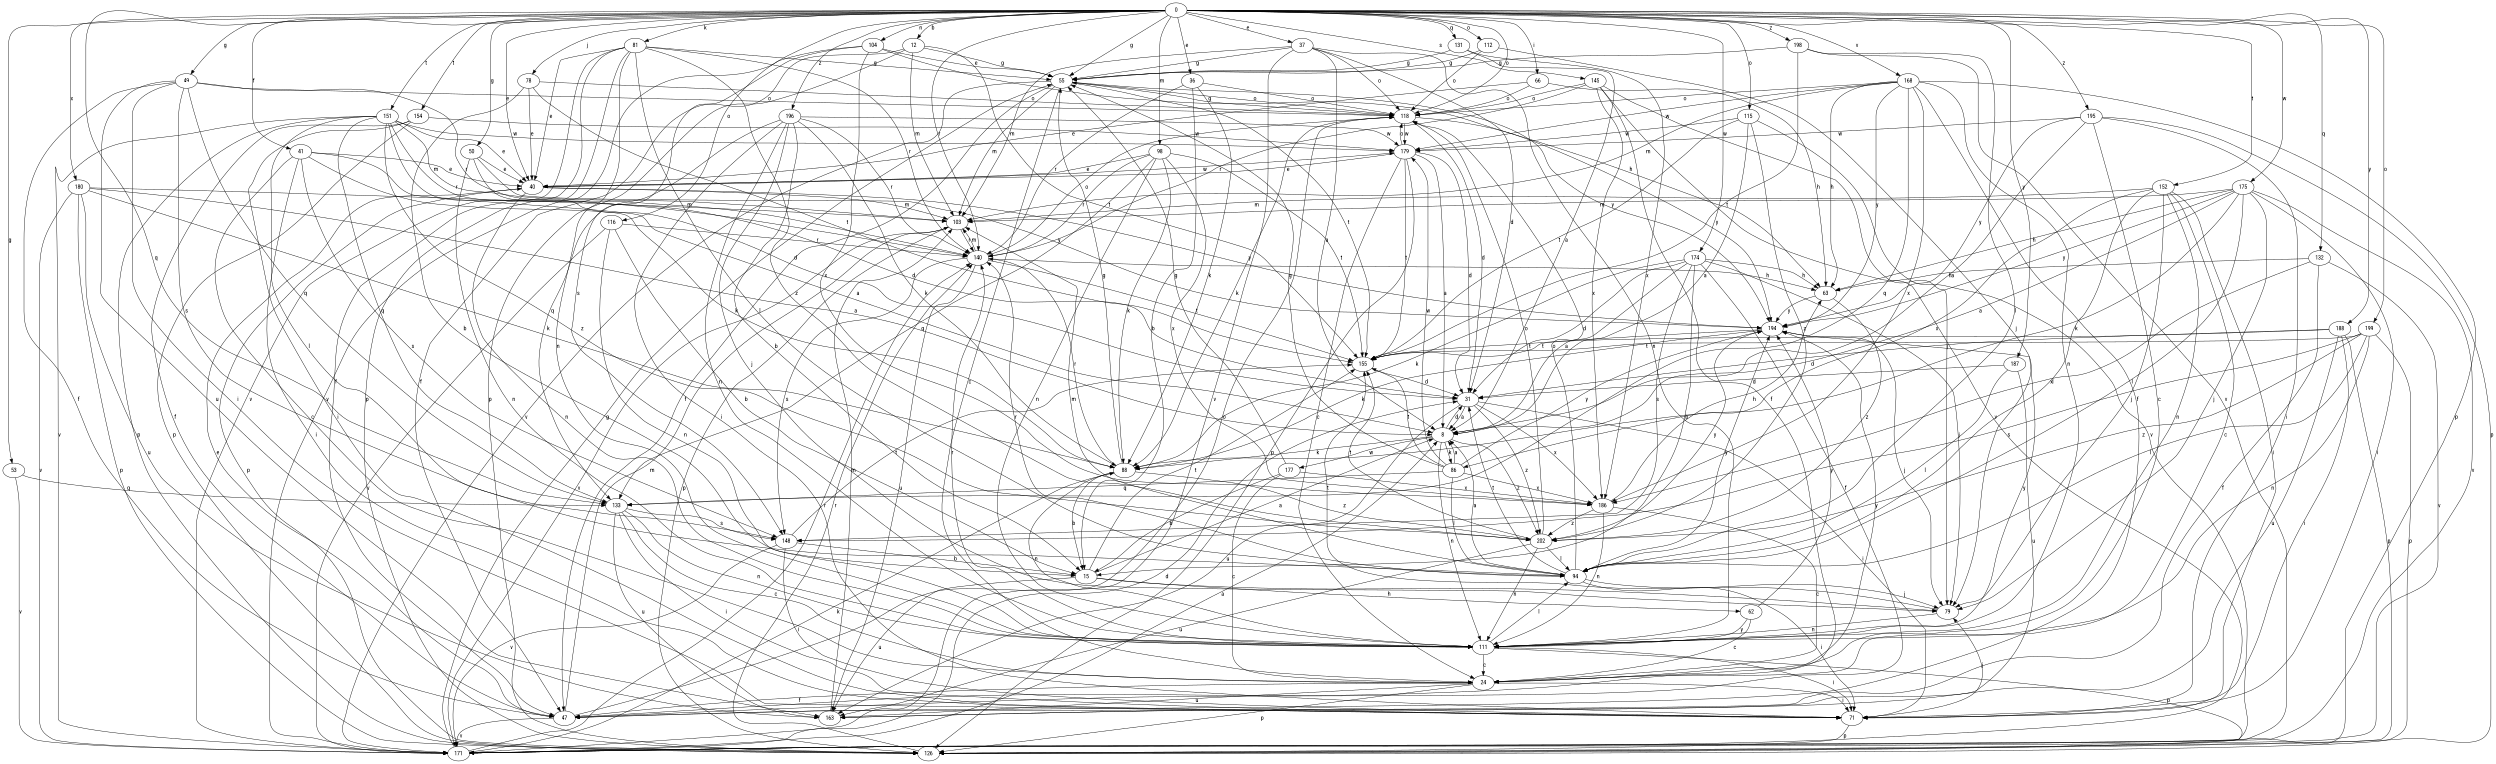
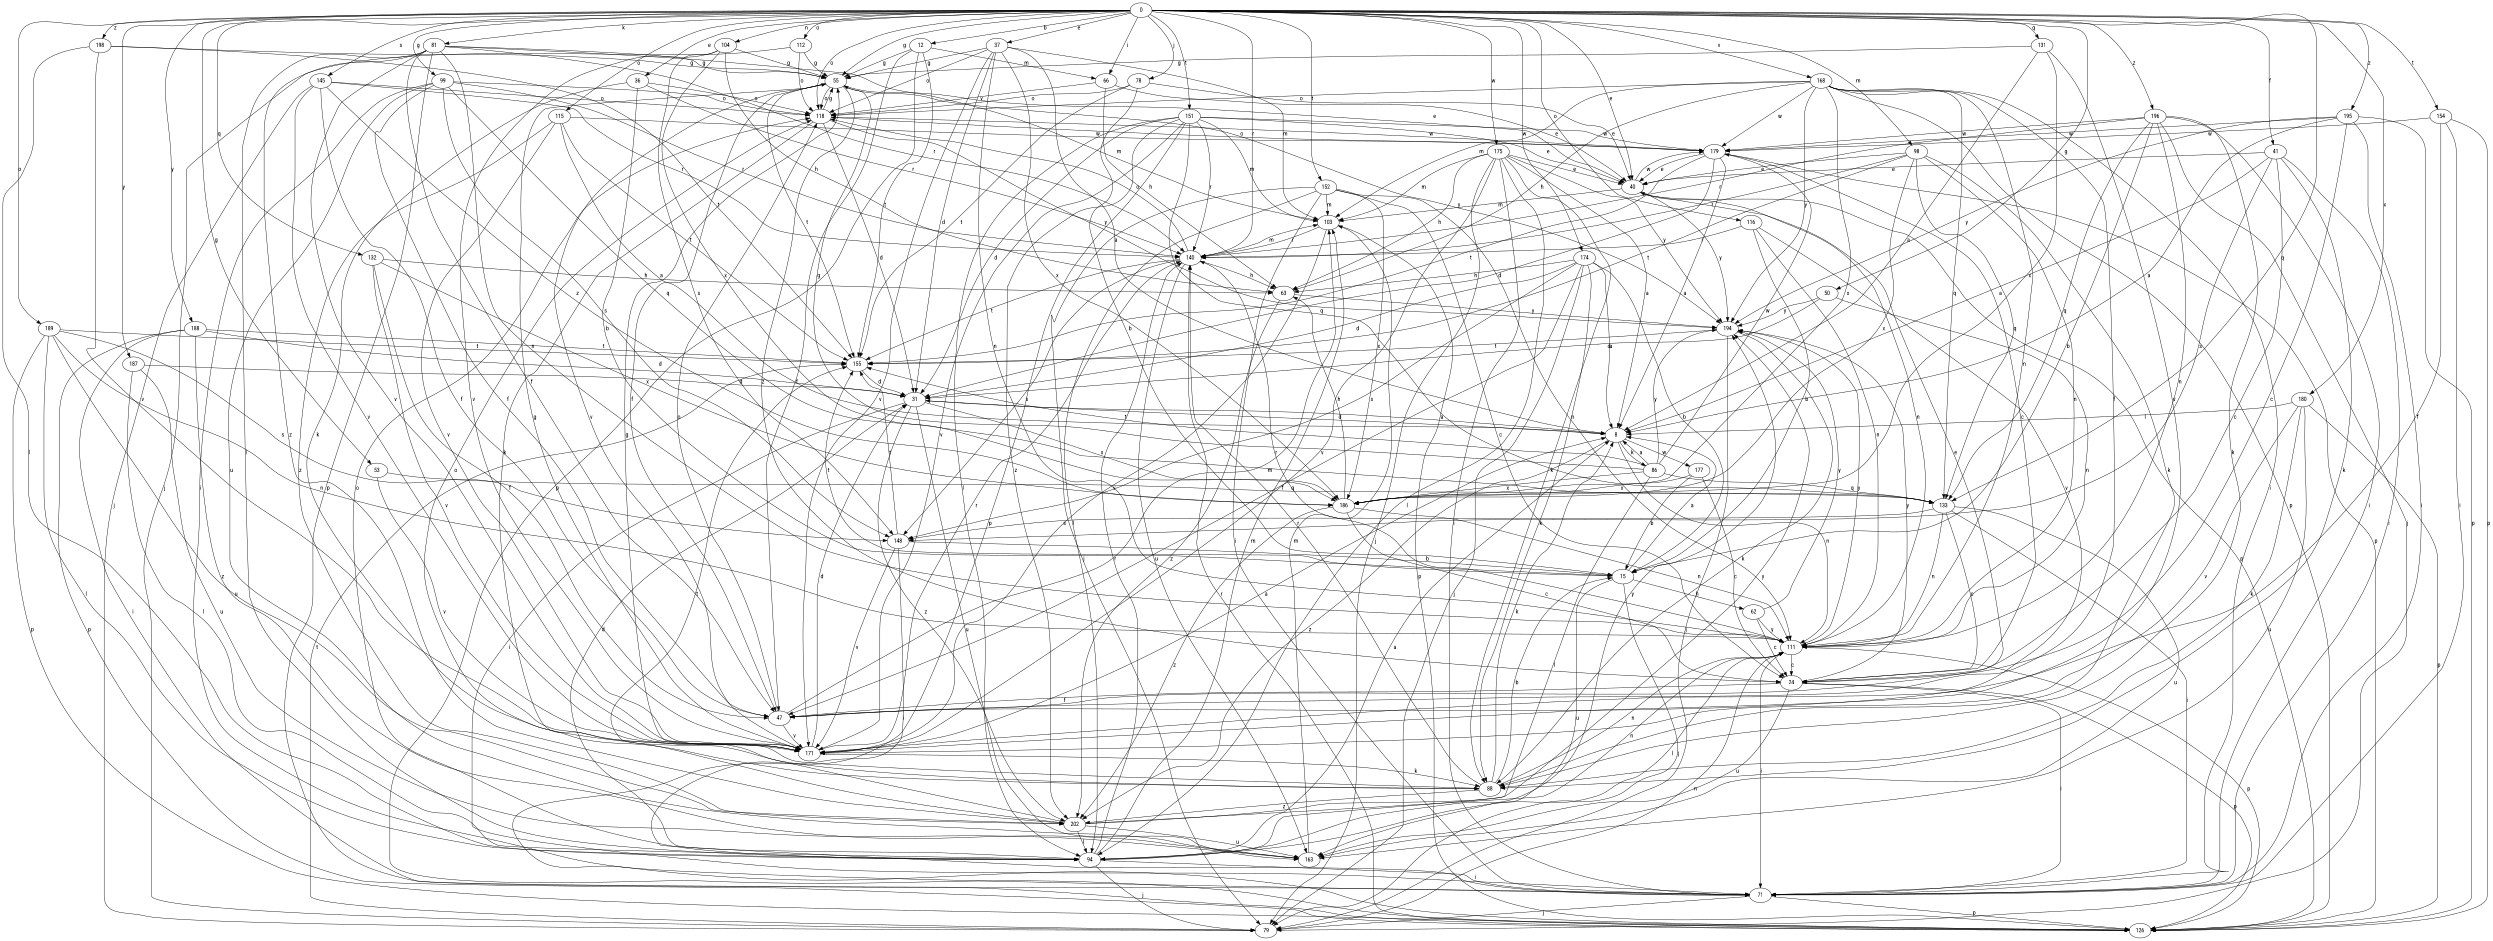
(976, 63) -> (788, 63)
(186, 81) -> (443, 81)
(1508, 99) -> (982, 99)
(915, 136) -> (1011, 63)
(499, 170) -> (1563, 169)
(367, 196) -> none
(1175, 276) -> none
(1594, 293) -> (578, 293)
none -> (1104, 308)
(856, 311) -> (2145, 417)
(2369, 329) -> (49, 329)
(1825, 364) -> (1379, 329)
(970, 382) -> (763, 382)
(1293, 452) -> (1518, 601)
(1493, 488) -> (603, 630)
none -> (2240, 574)
none -> (1933, 697)
